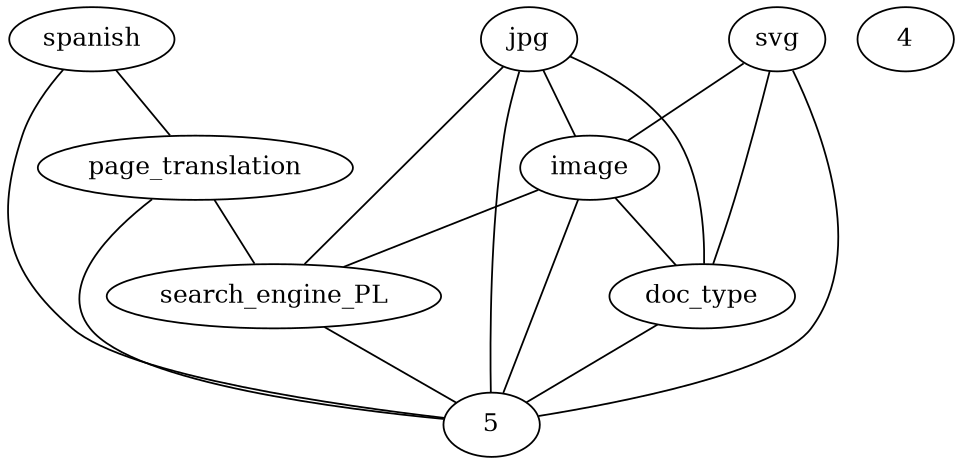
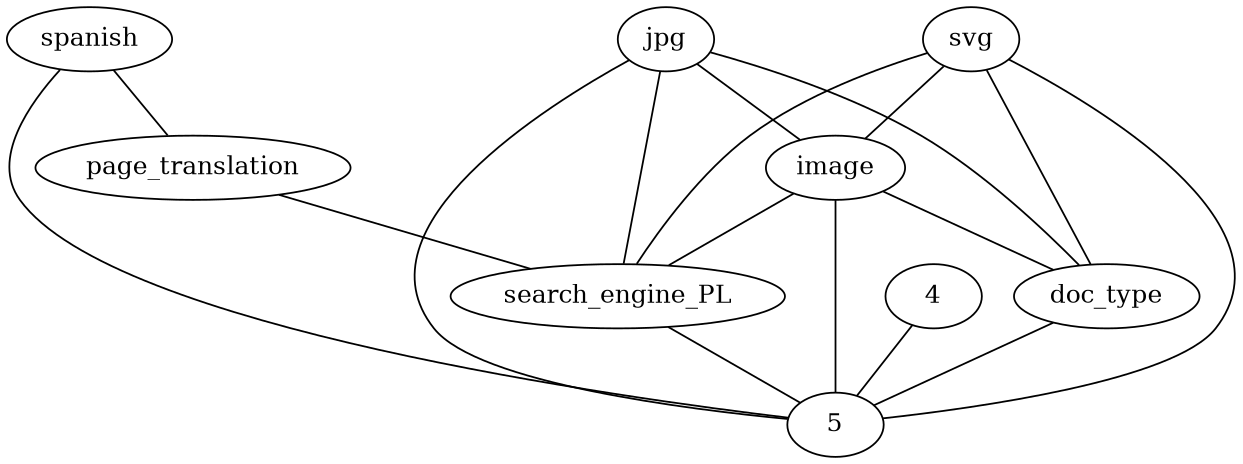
none -> (760, 129)
(84, 317) -> (885, 361)
